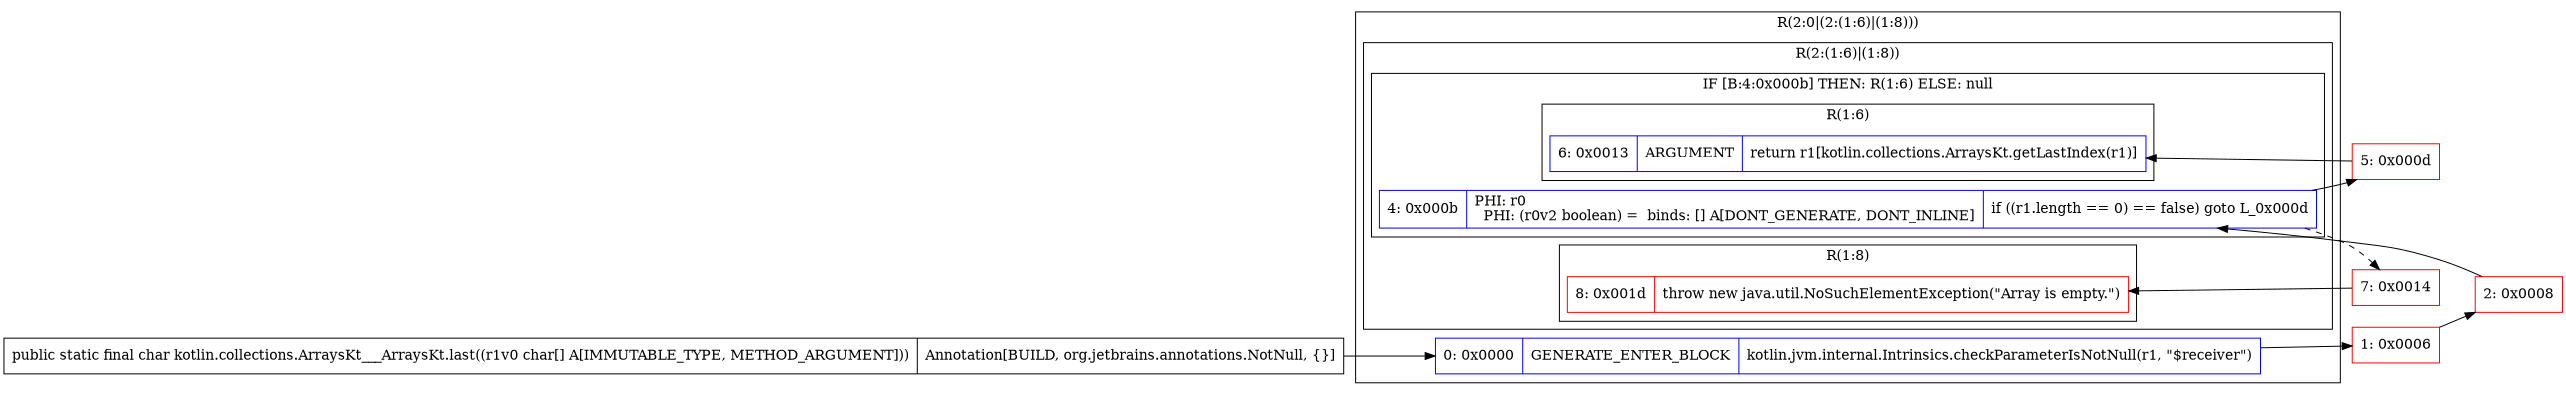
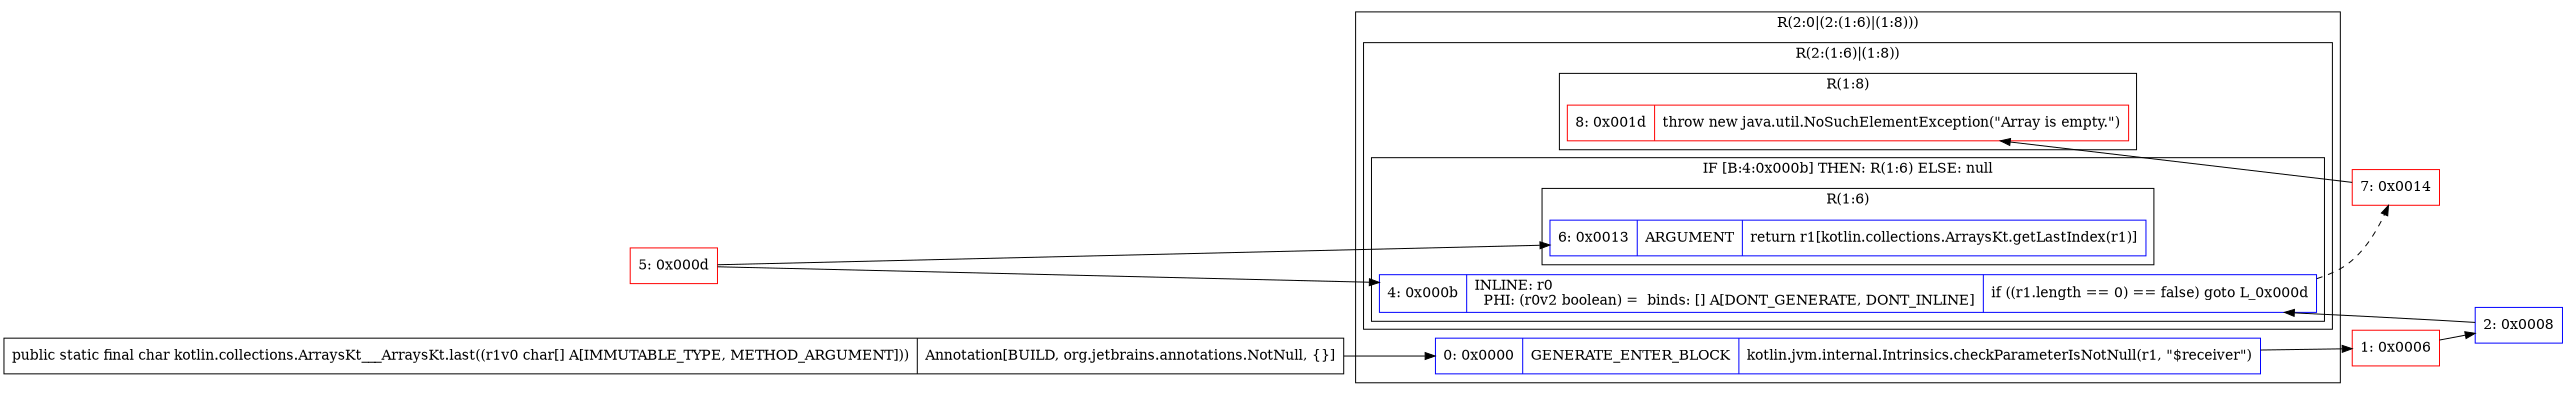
(2330, 187) -> (1043, 275)
(1503, 201) -> (1516, 286)
(2519, 295) -> (2519, 325)
